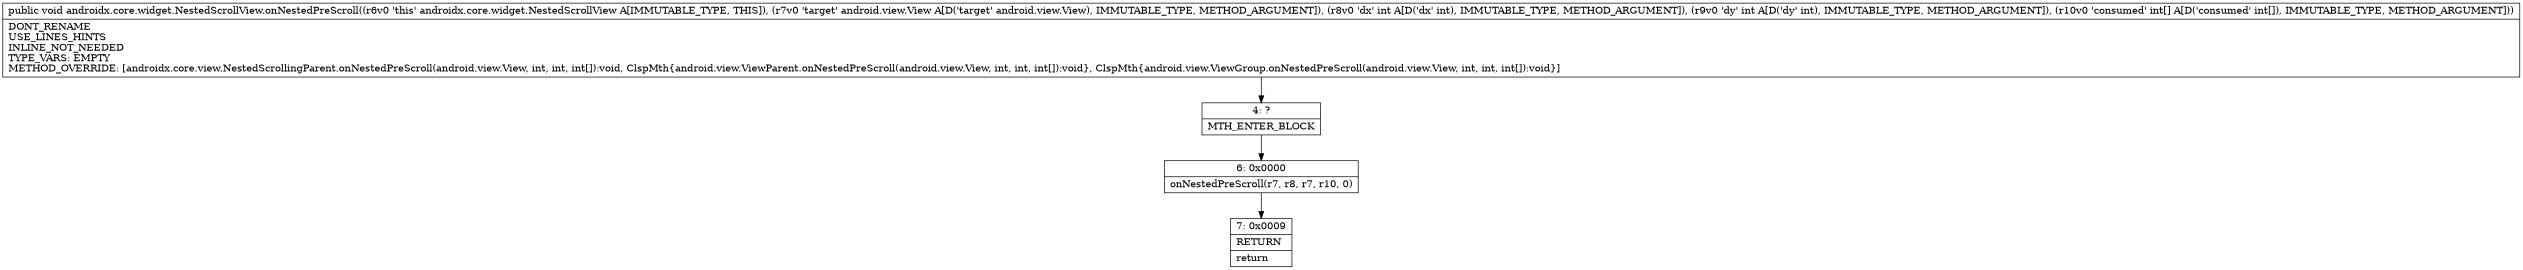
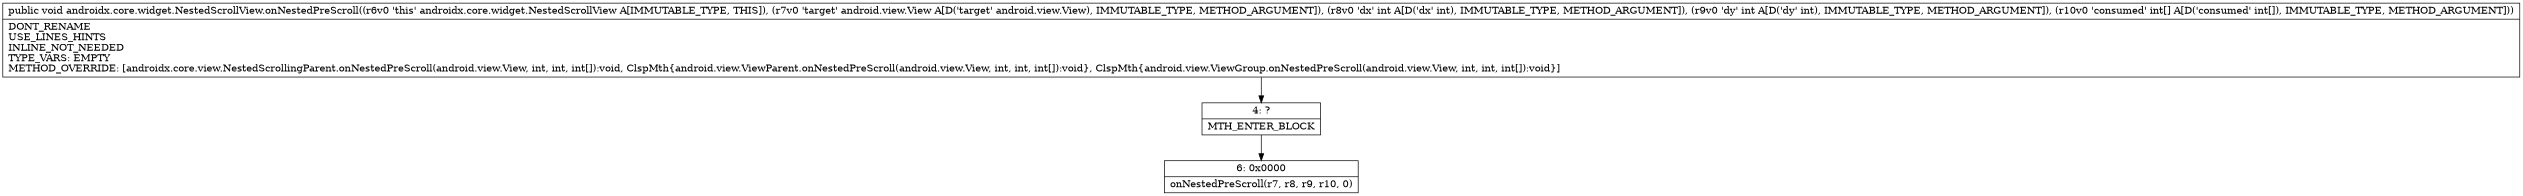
(1261, 184) -> (1261, 184)
(1261, 243) -> none
